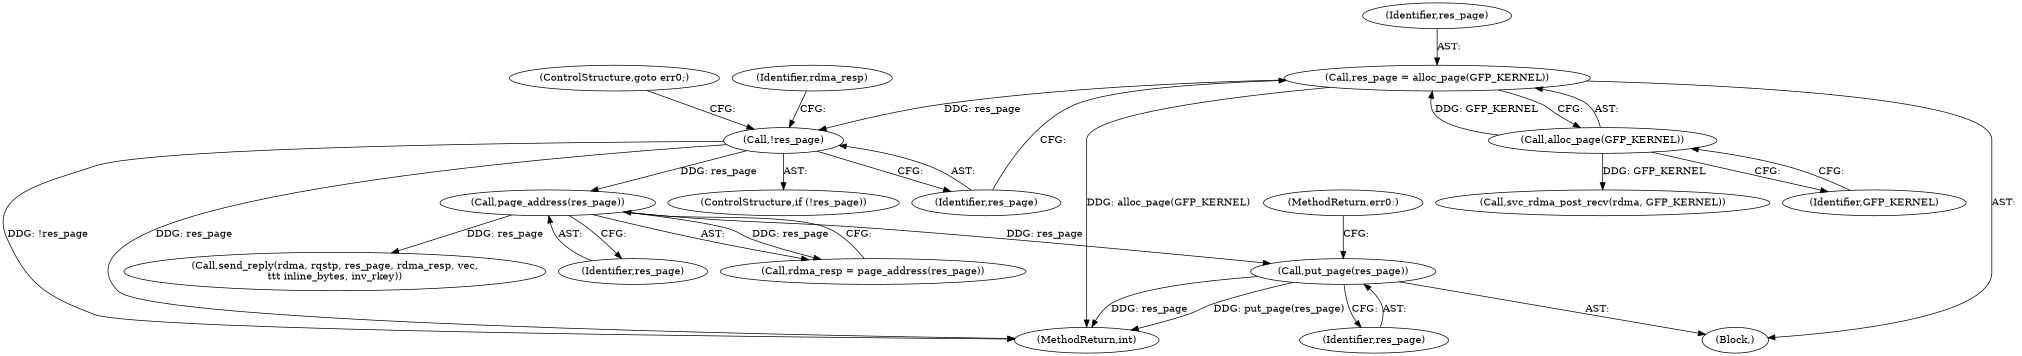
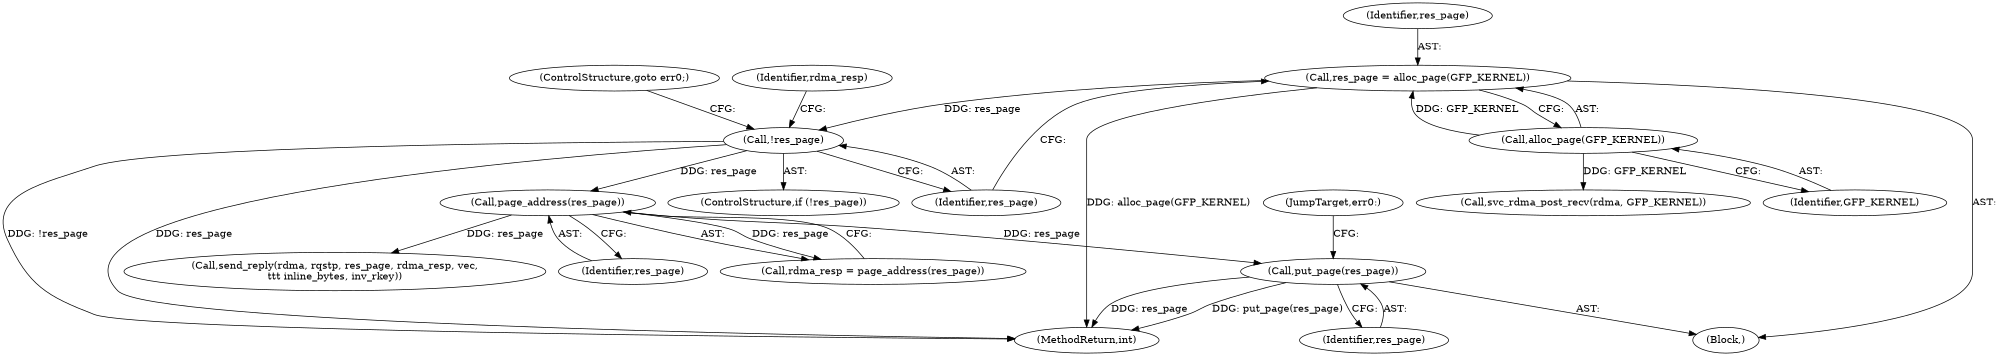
(1833, 172) -> (1813, 172)
(1343, 203) -> (1333, 203)
